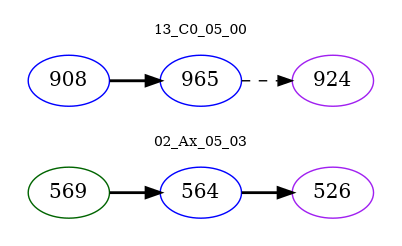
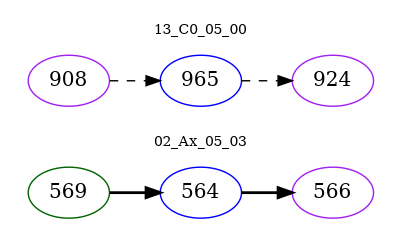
(69, 81) -> (69, 81)
(128, 81) -> (128, 81)
(333, 193) -> (333, 193)
